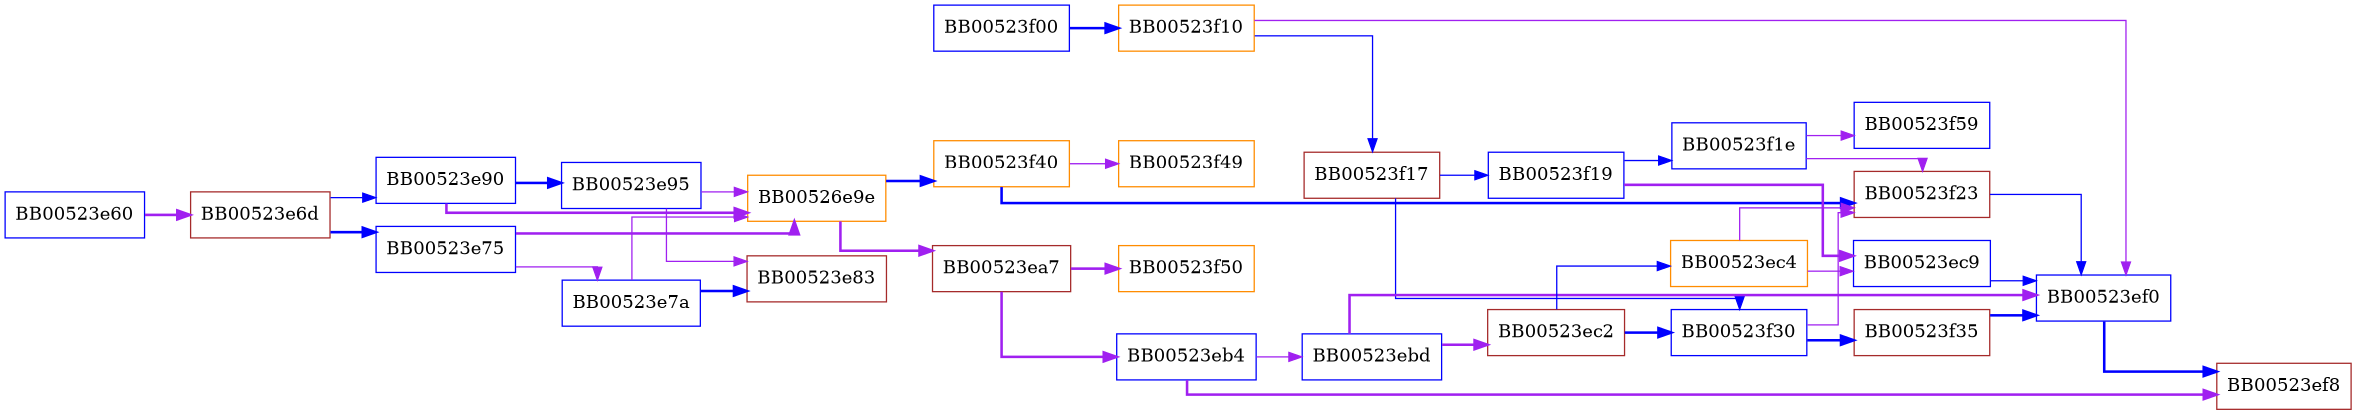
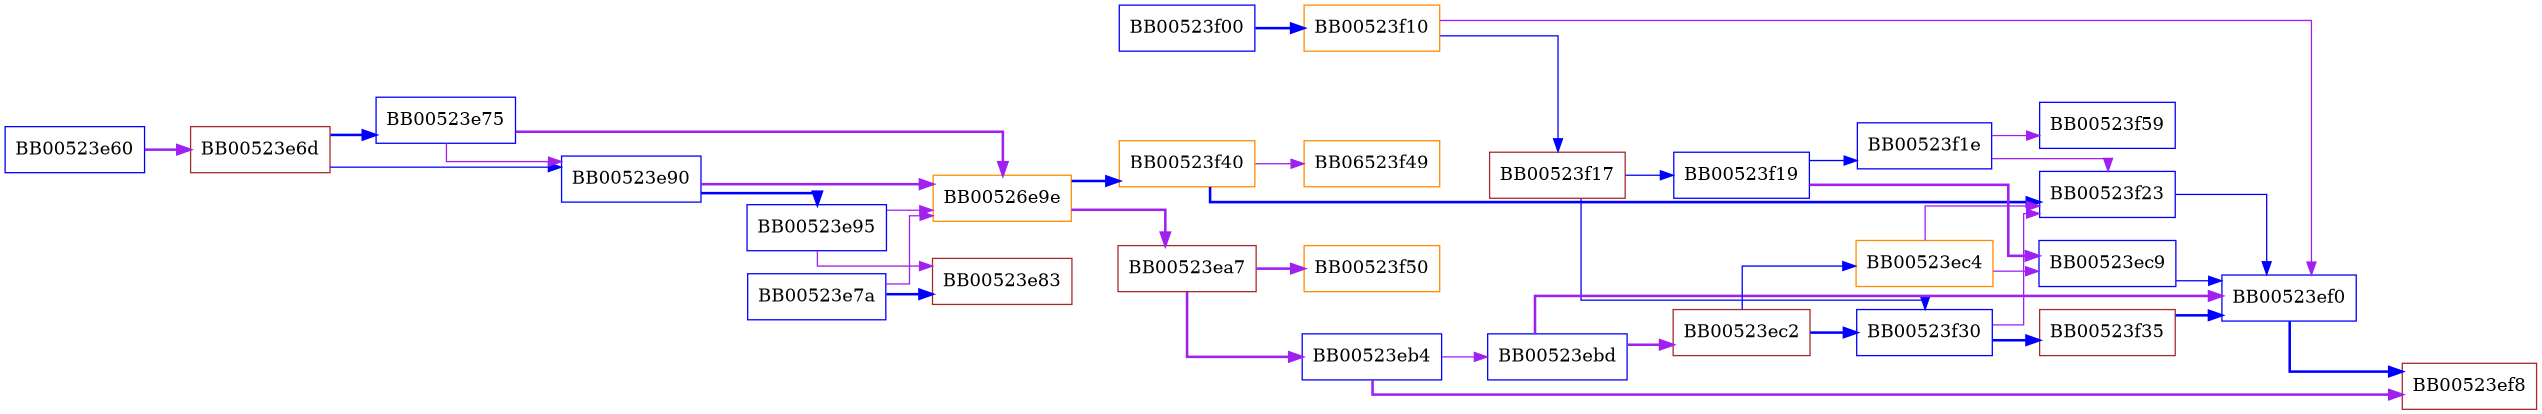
(1186, 164) -> (1372, 164)
(1922, 194) -> (2107, 194)
(557, 267) -> (488, 162)
